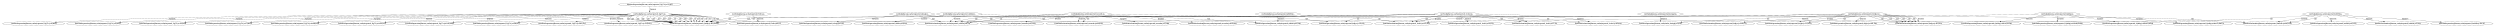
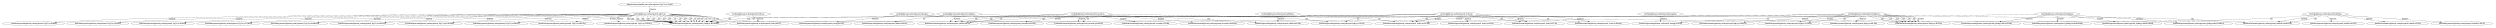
(924, 19) -> (924, 19)
(929, 19) -> none
